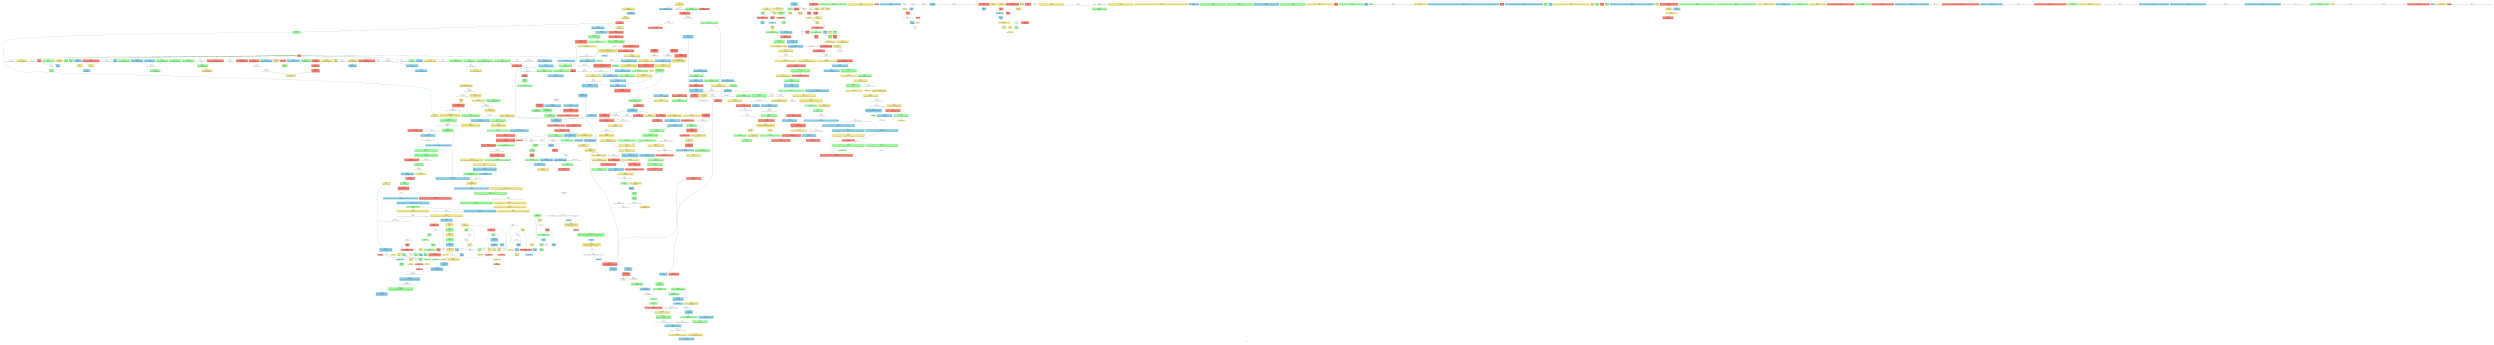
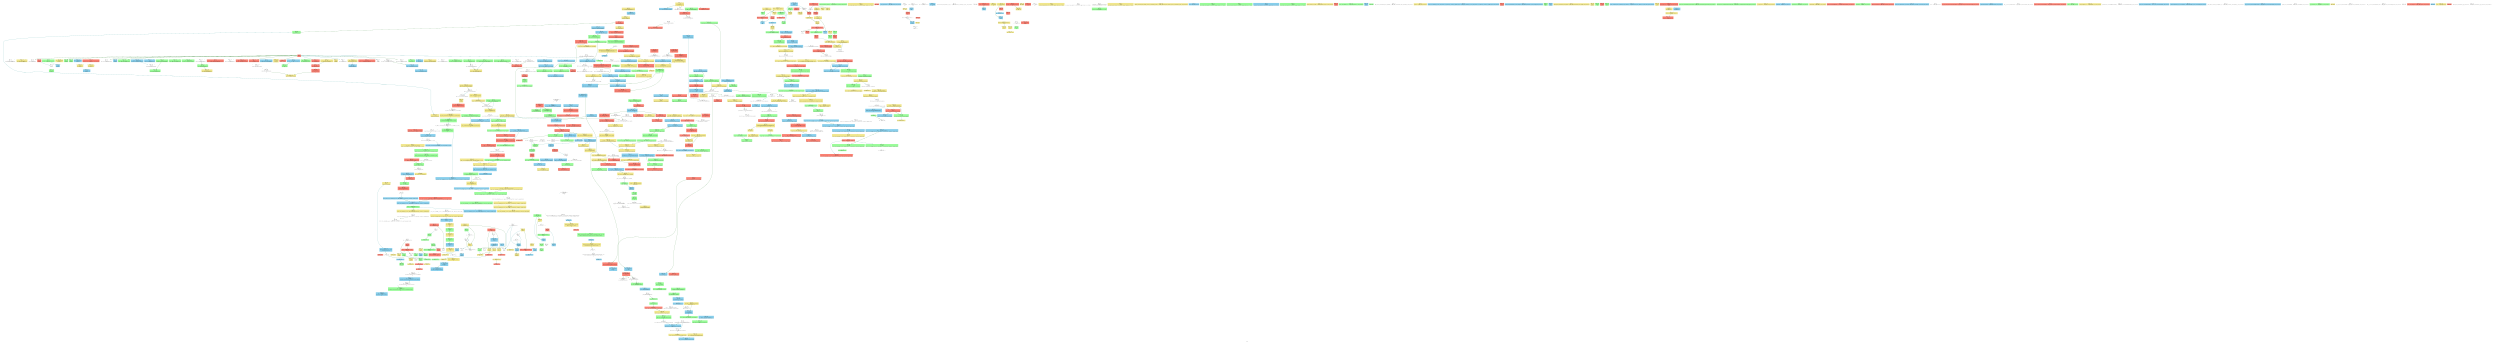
none -> (413, 145)
(493, 235) -> (493, 235)
